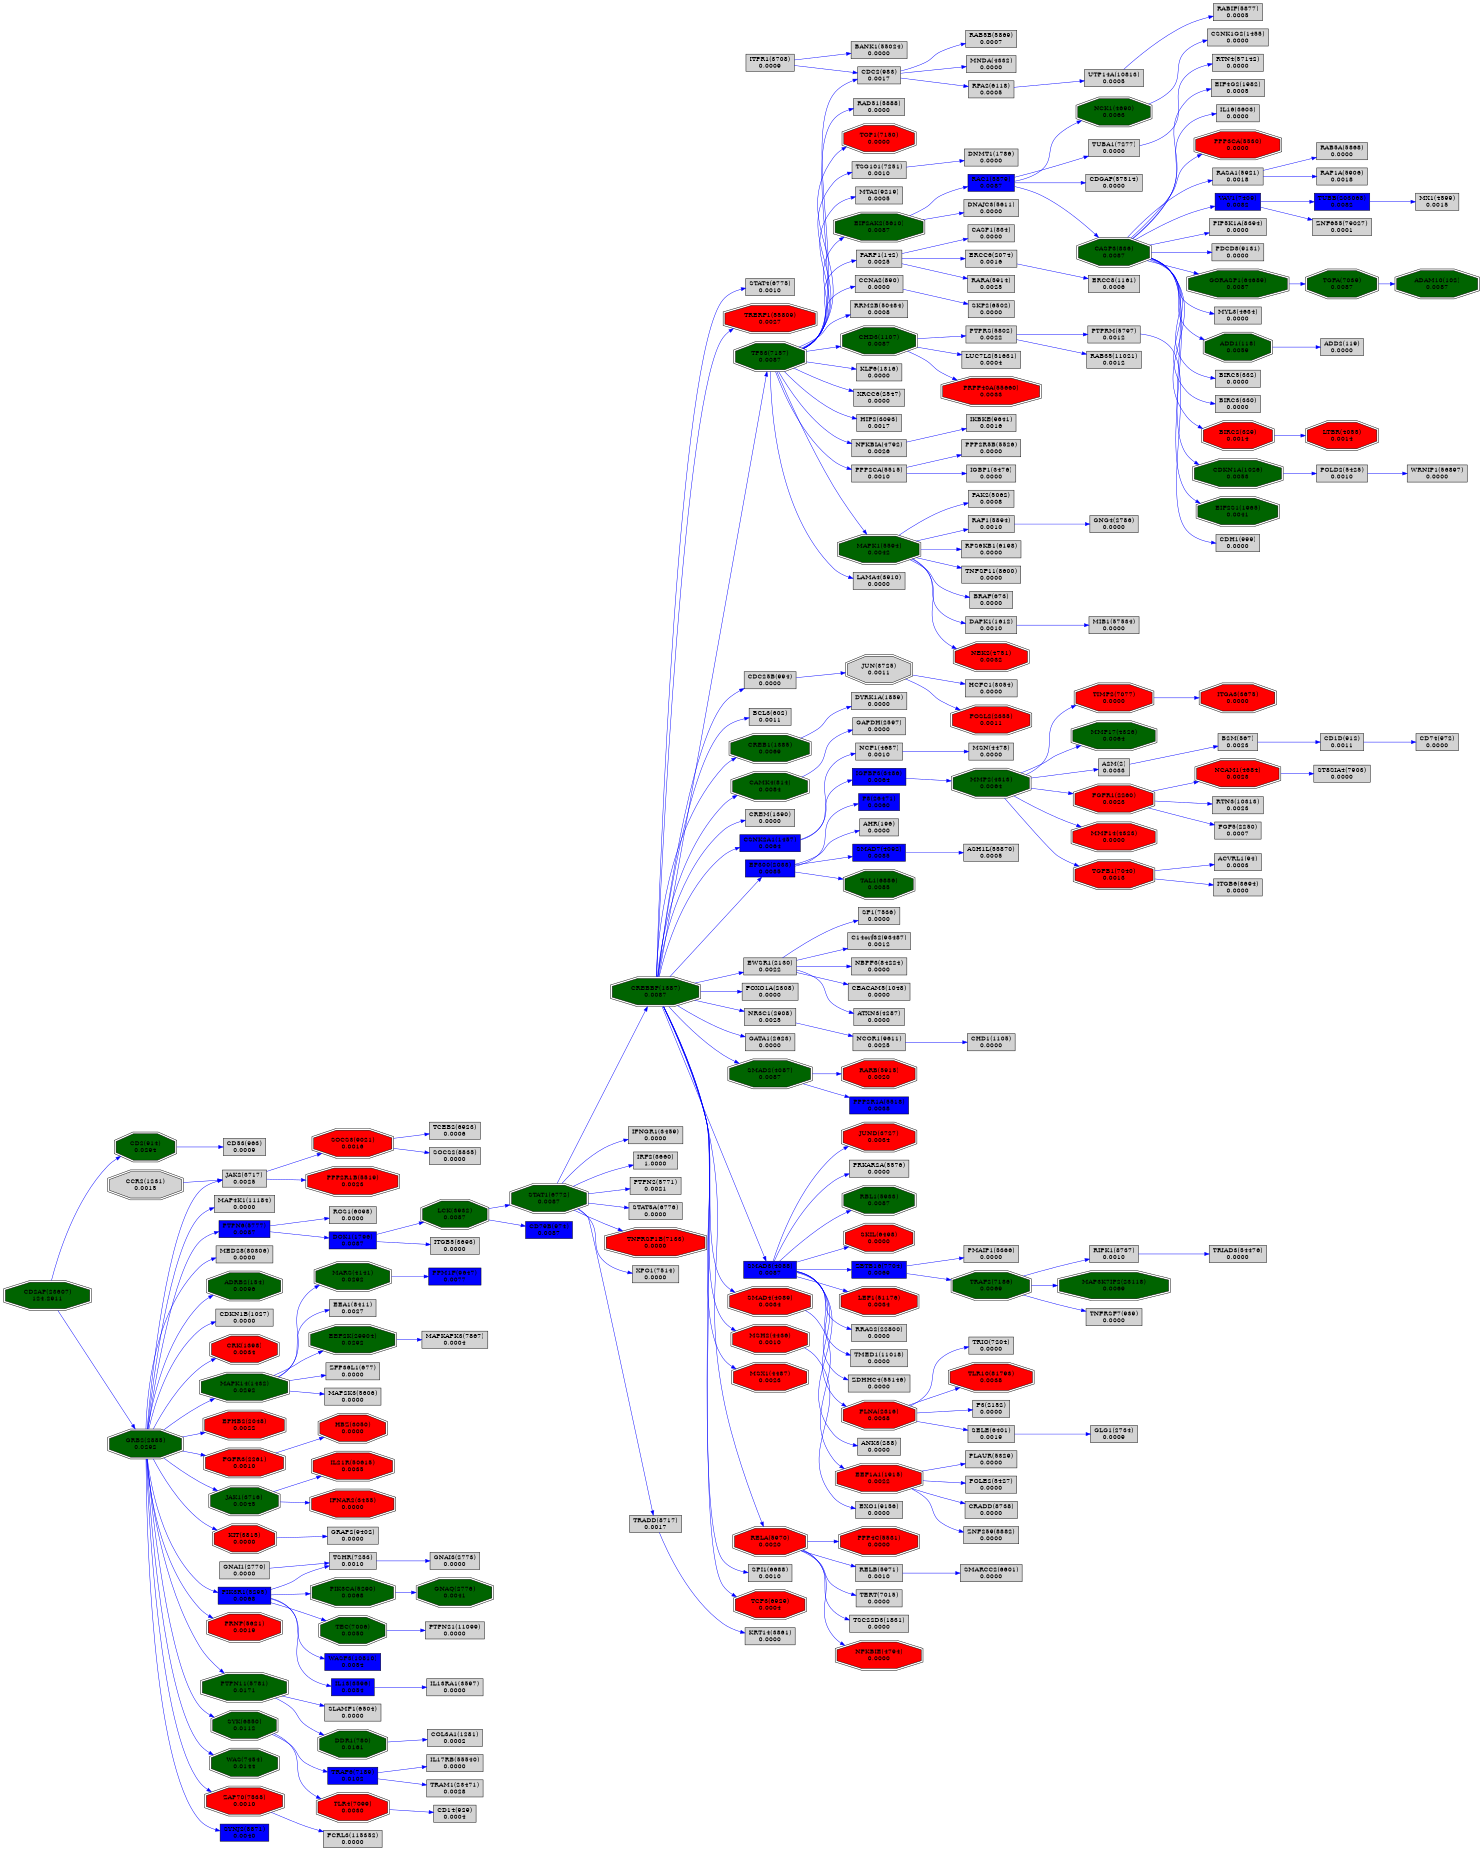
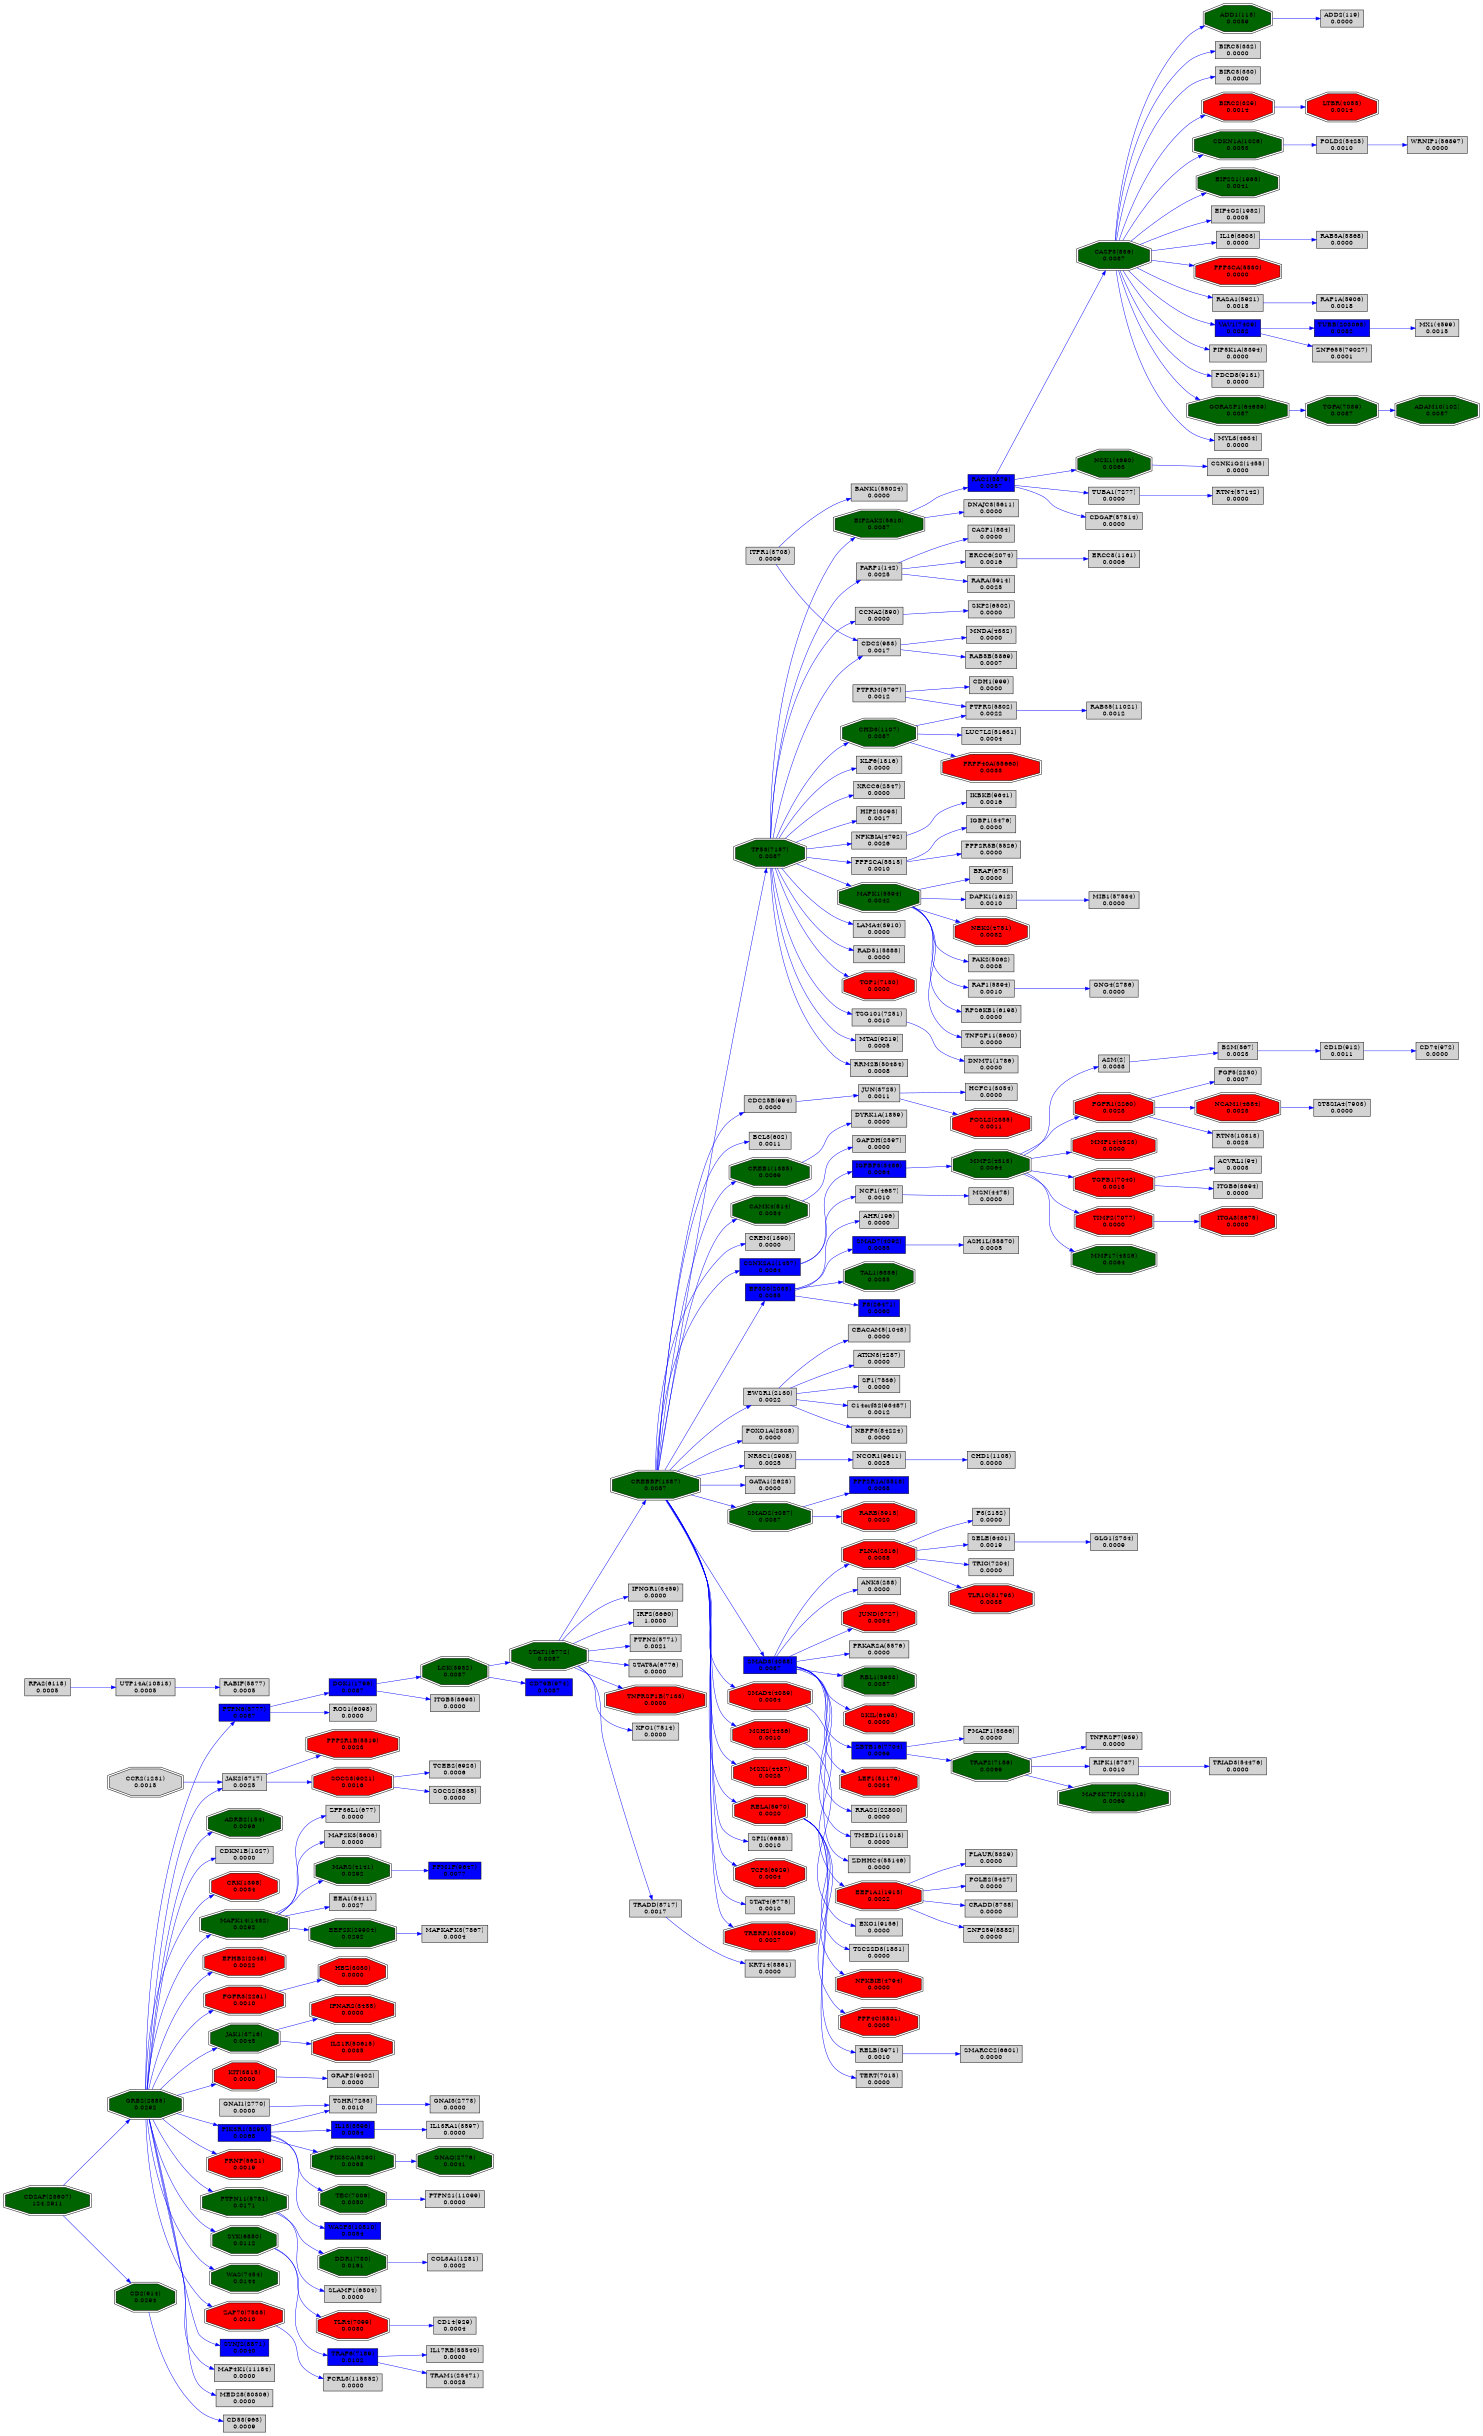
(932, 82) -> none
(1288, 164) -> (1286, 240)
(1050, 334) -> (933, 702)
(879, 669) -> (879, 1093)
